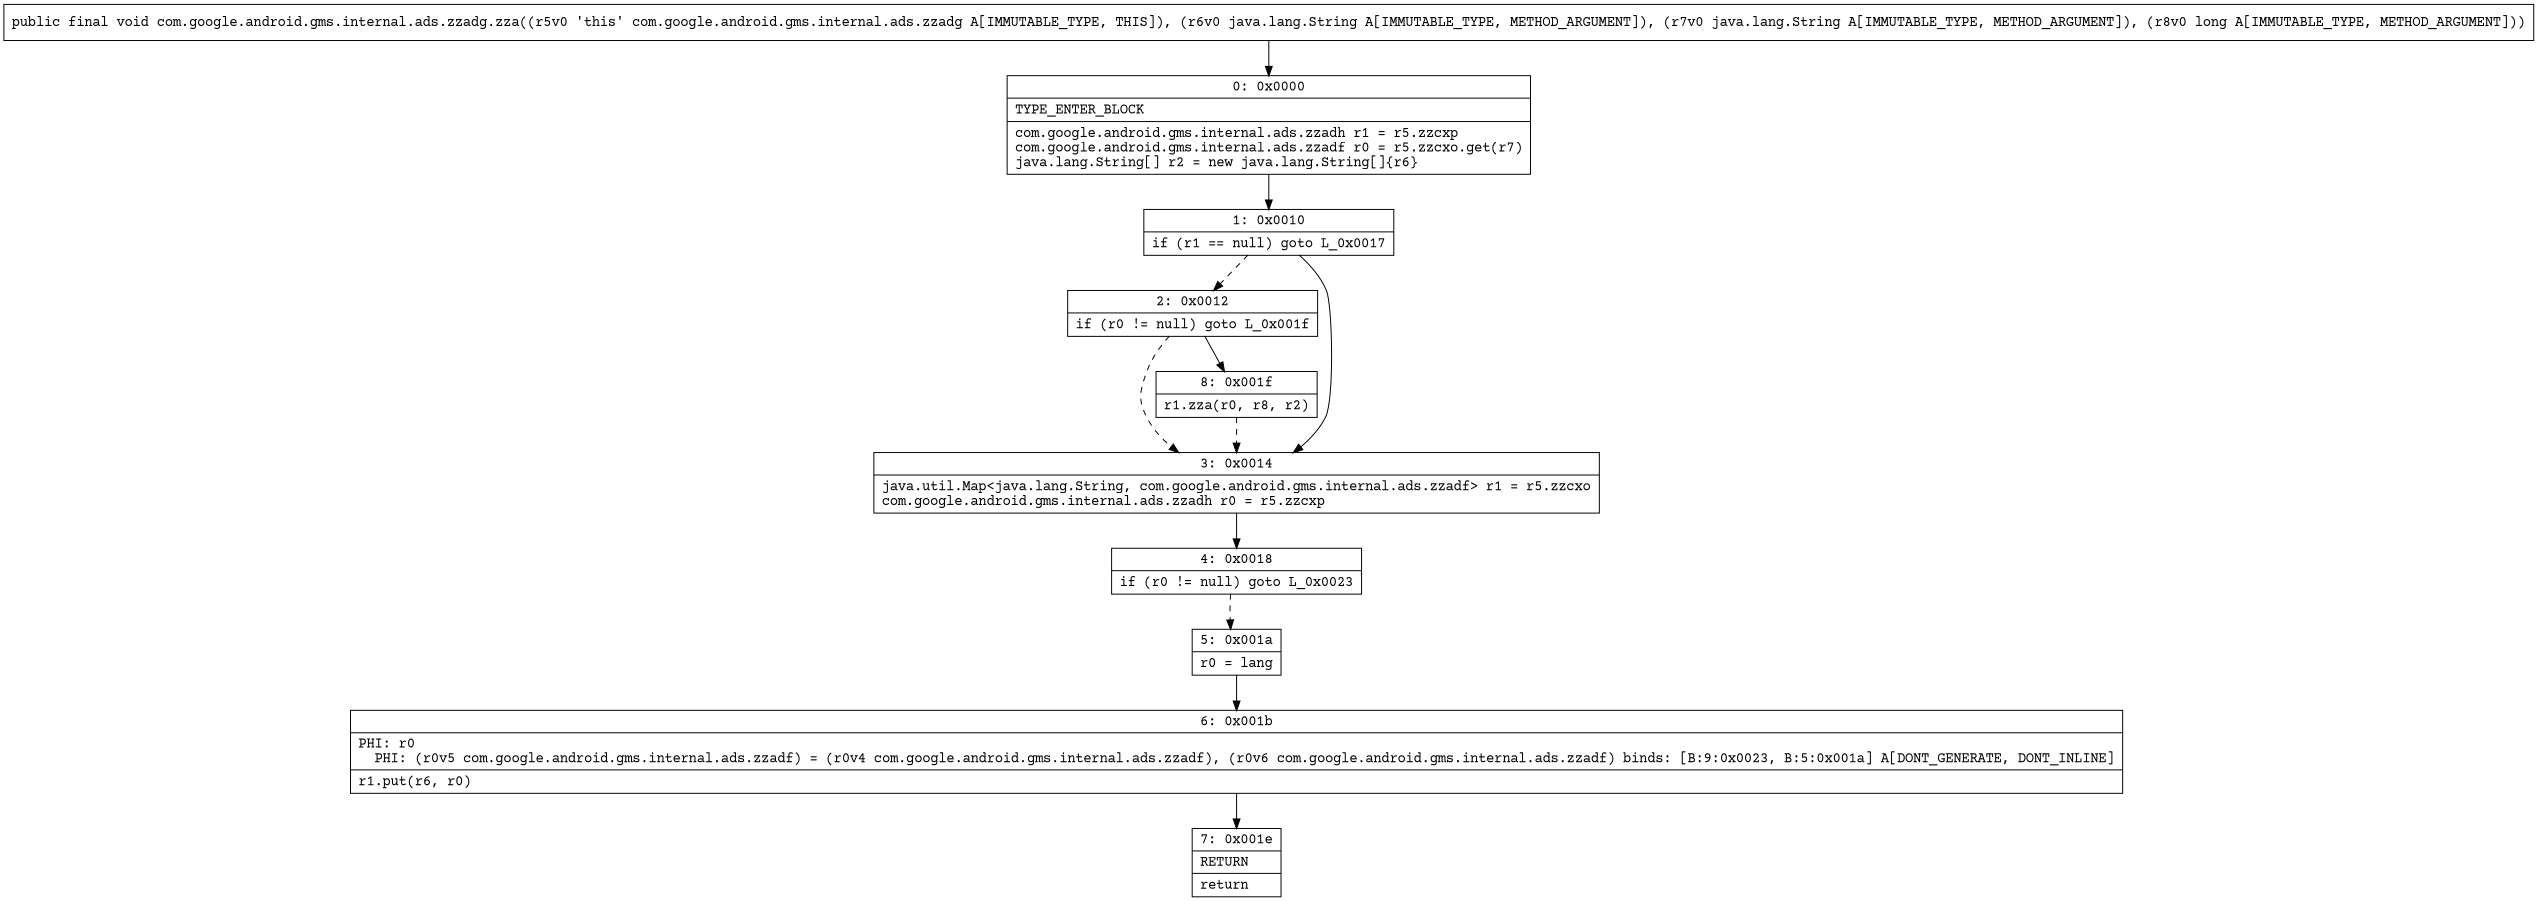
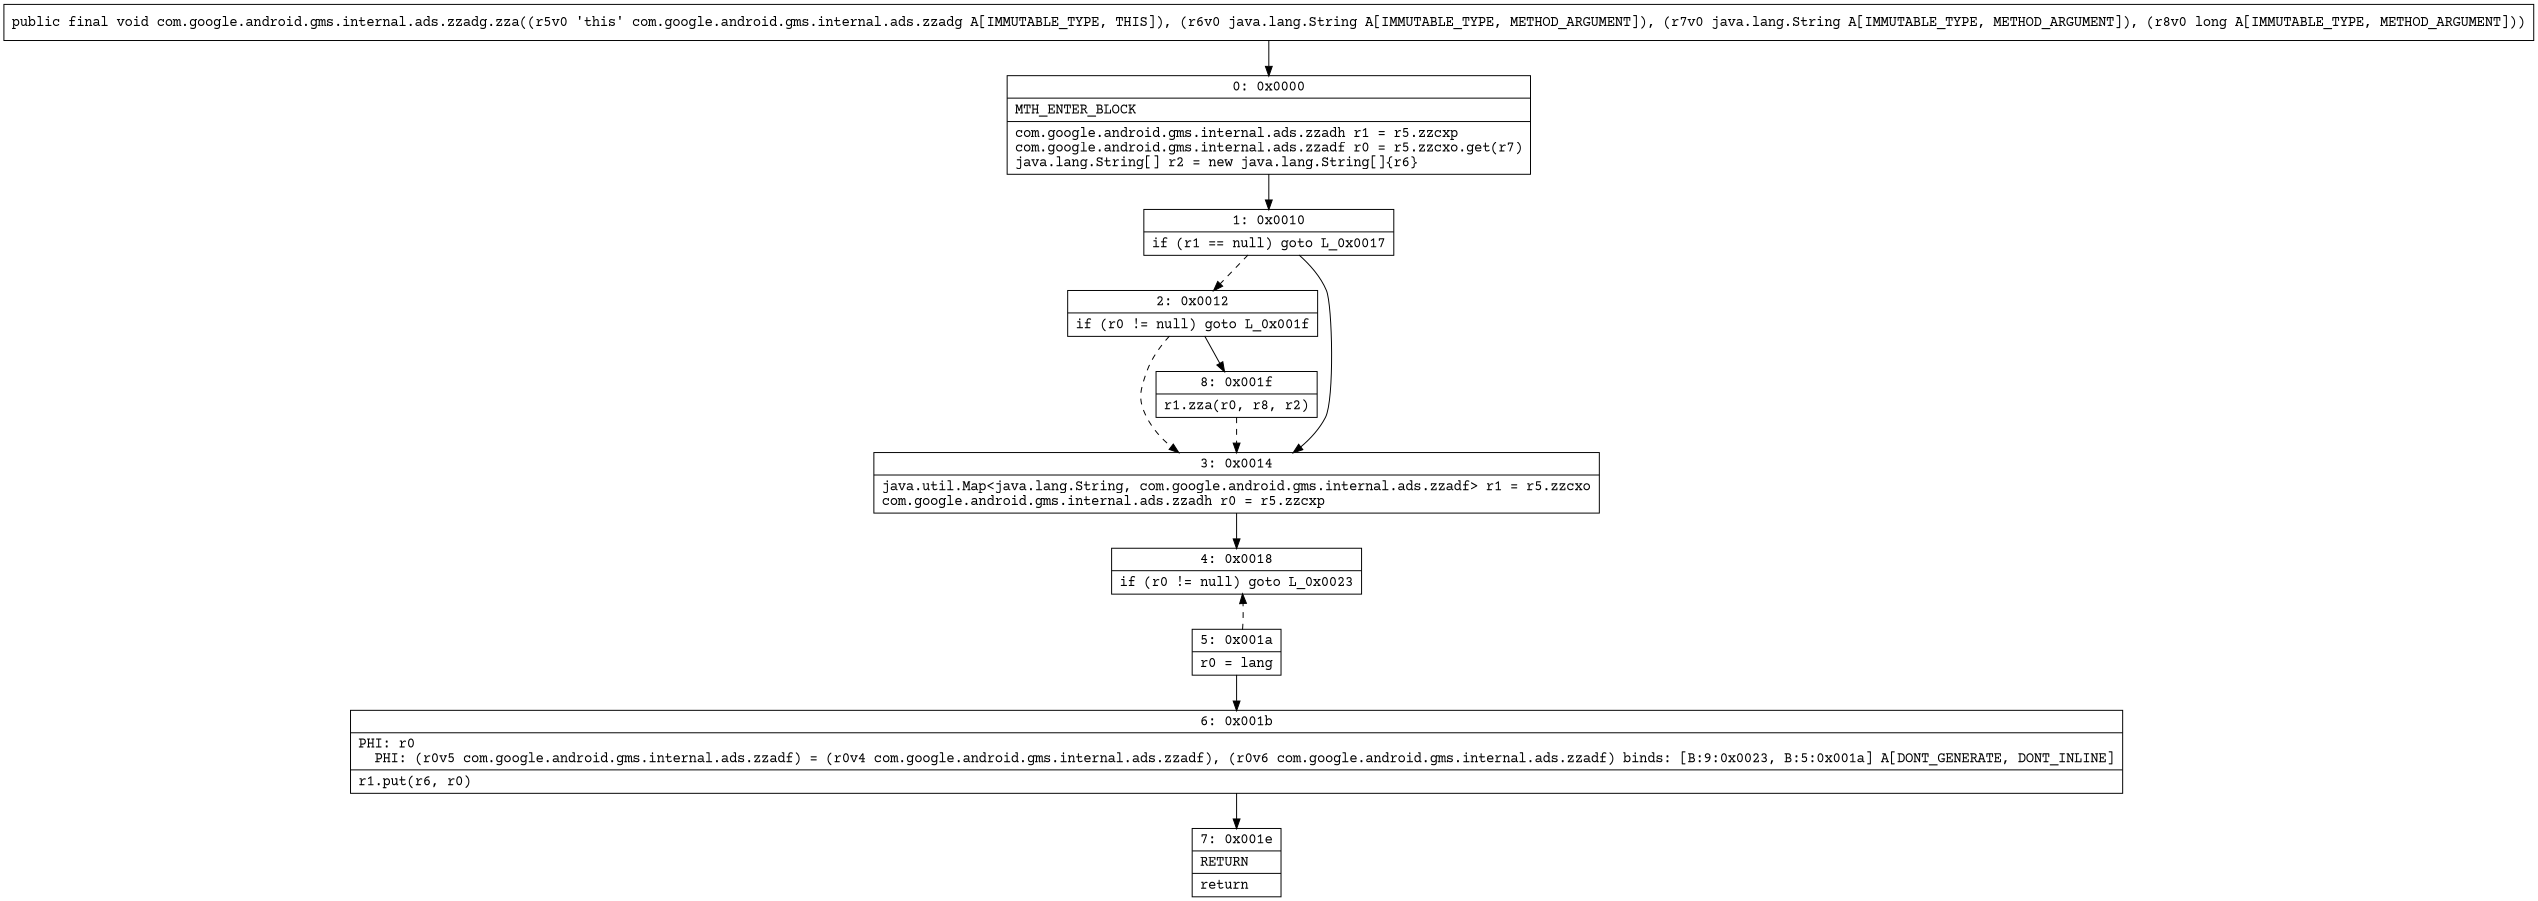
(1080, 109) -> (1075, 109)
(1230, 607) -> (1243, 617)
